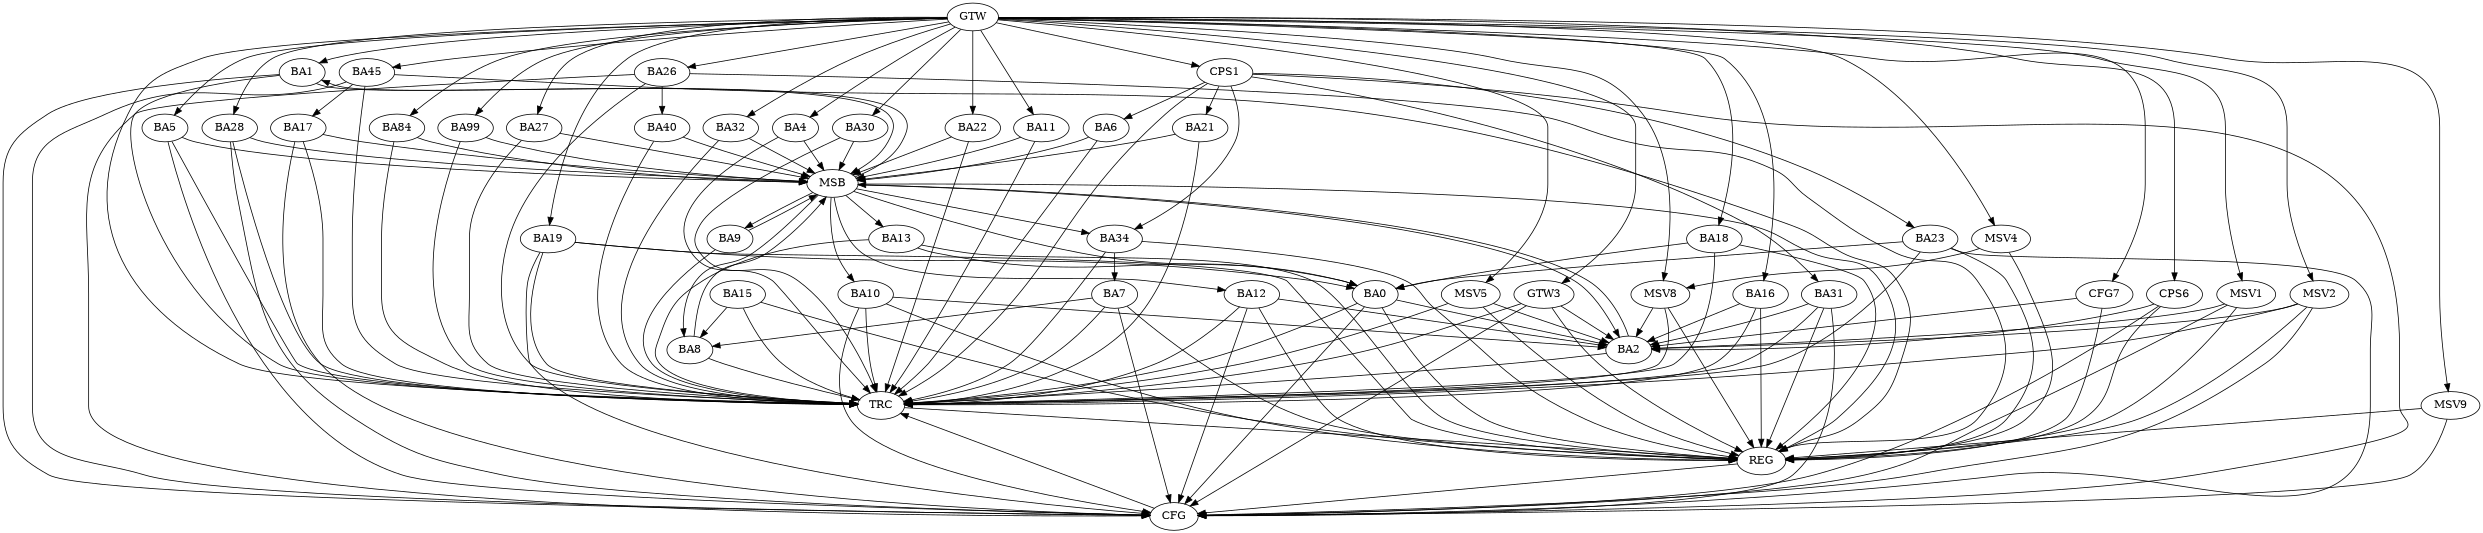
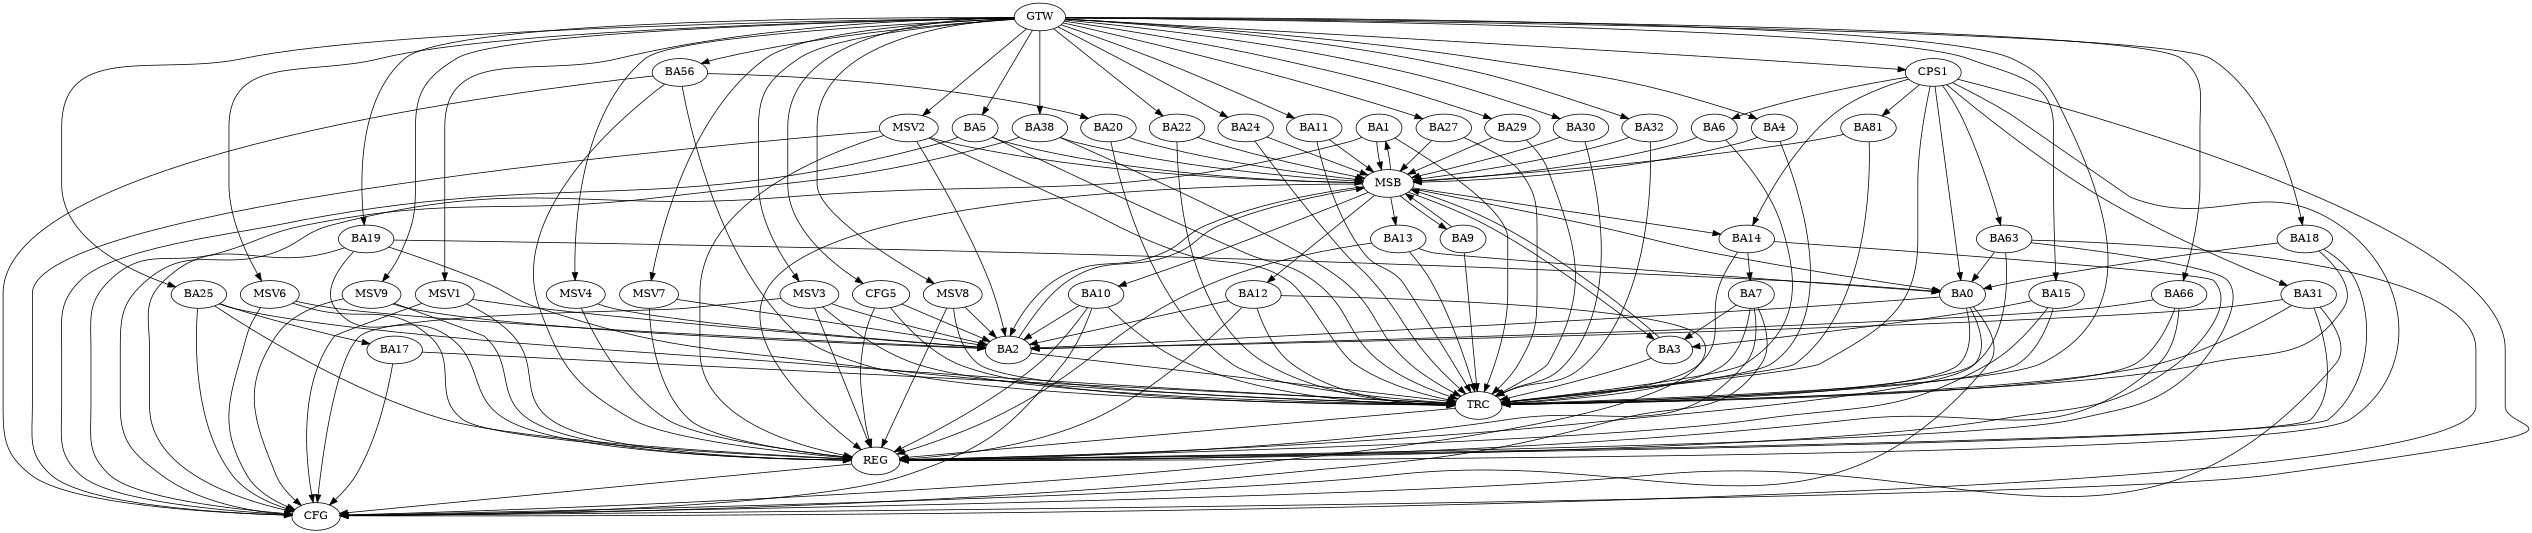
(496, 38) -> (1679, 32)
(367, 72) -> (199, 294)
(662, 72) -> (680, 72)
(230, 128) -> (1040, 128)
(397, 128) -> (1246, 128)
(466, 128) -> (1512, 128)
(662, 128) -> (1108, 128)
(1200, 128) -> (1868, 128)
(465, 155) -> (1109, 168)
none -> (1947, 180)
(1115, 239) -> (1747, 239)
(1930, 239) -> (2004, 239)
(1823, 271) -> (787, 331)
(1471, 294) -> (881, 294)
(1544, 294) -> (809, 294)
(1761, 294) -> (2179, 294)
(2104, 294) -> (649, 294)
(2175, 294) -> (270, 294)
none -> (684, 335)
(690, 350) -> (1670, 350)
none -> (1959, 449)
(1031, 462) -> none
